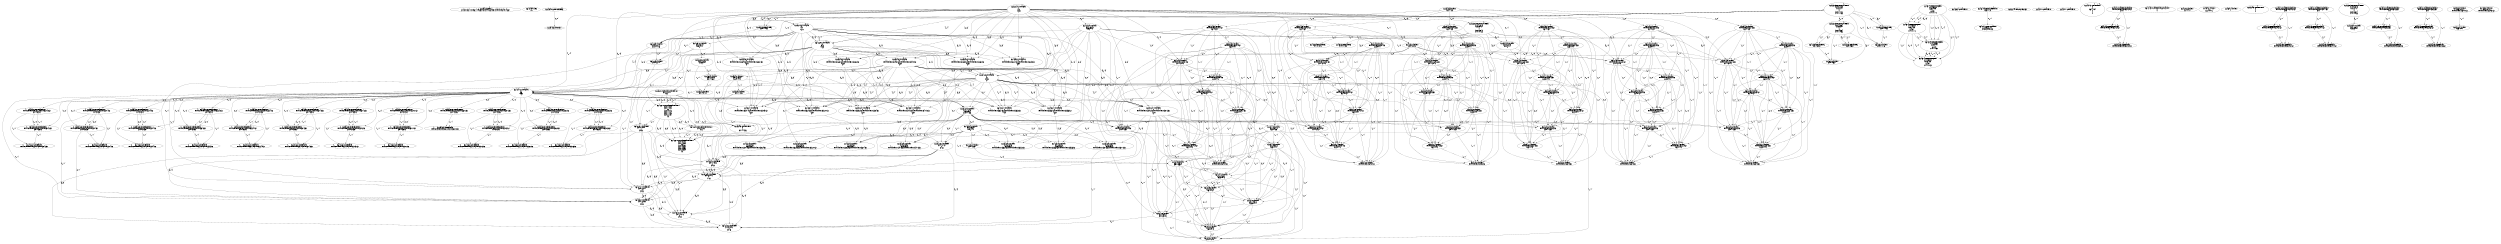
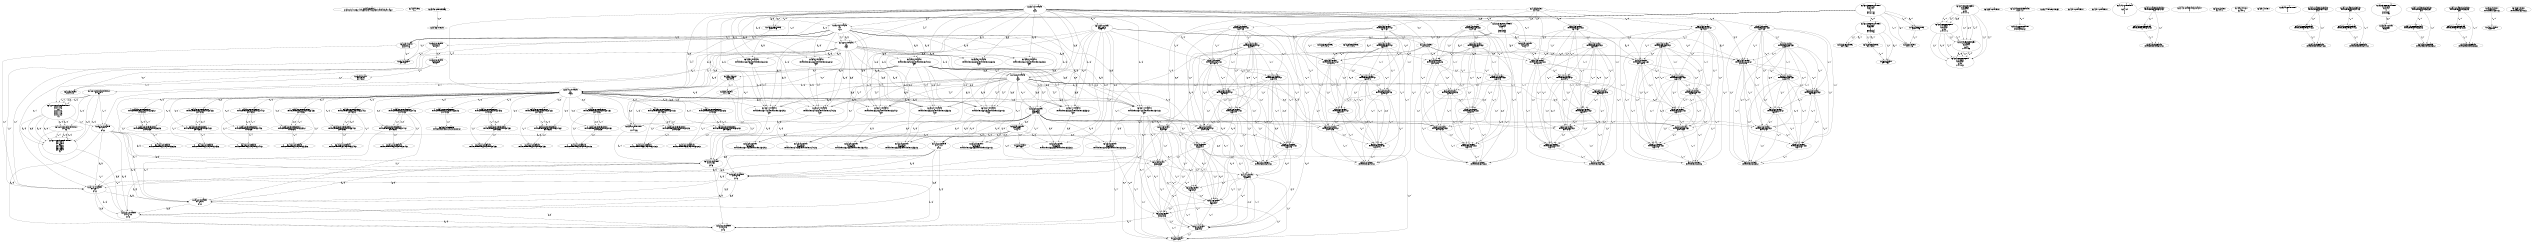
(849, 97) -> none
(1404, 106) -> none
(1220, 163) -> (1263, 163)
(1157, 171) -> (1160, 189)
